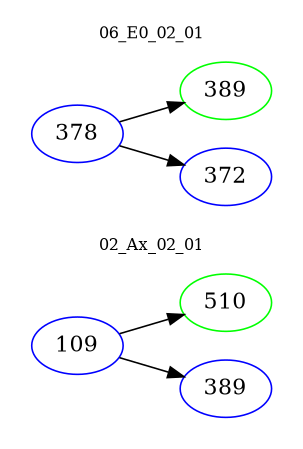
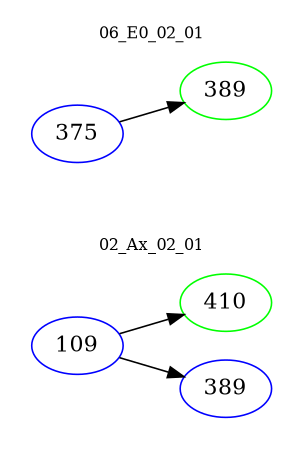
(77, 134) -> (77, 134)
(226, 177) -> none
(226, 303) -> (226, 303)
